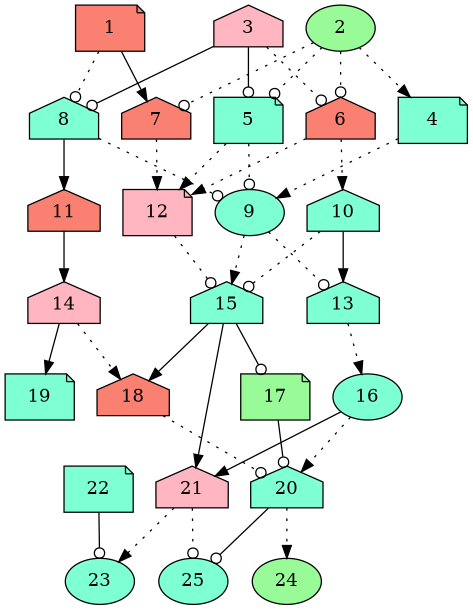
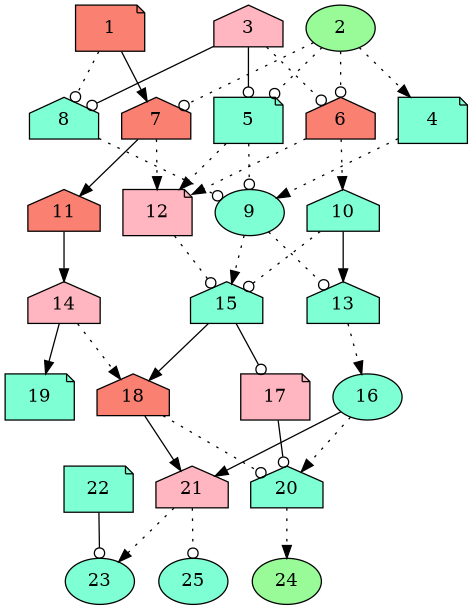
(64, 158) -> (114, 163)
(211, 389) -> (159, 438)
(275, 397) -> (275, 397)
(244, 531) -> none
